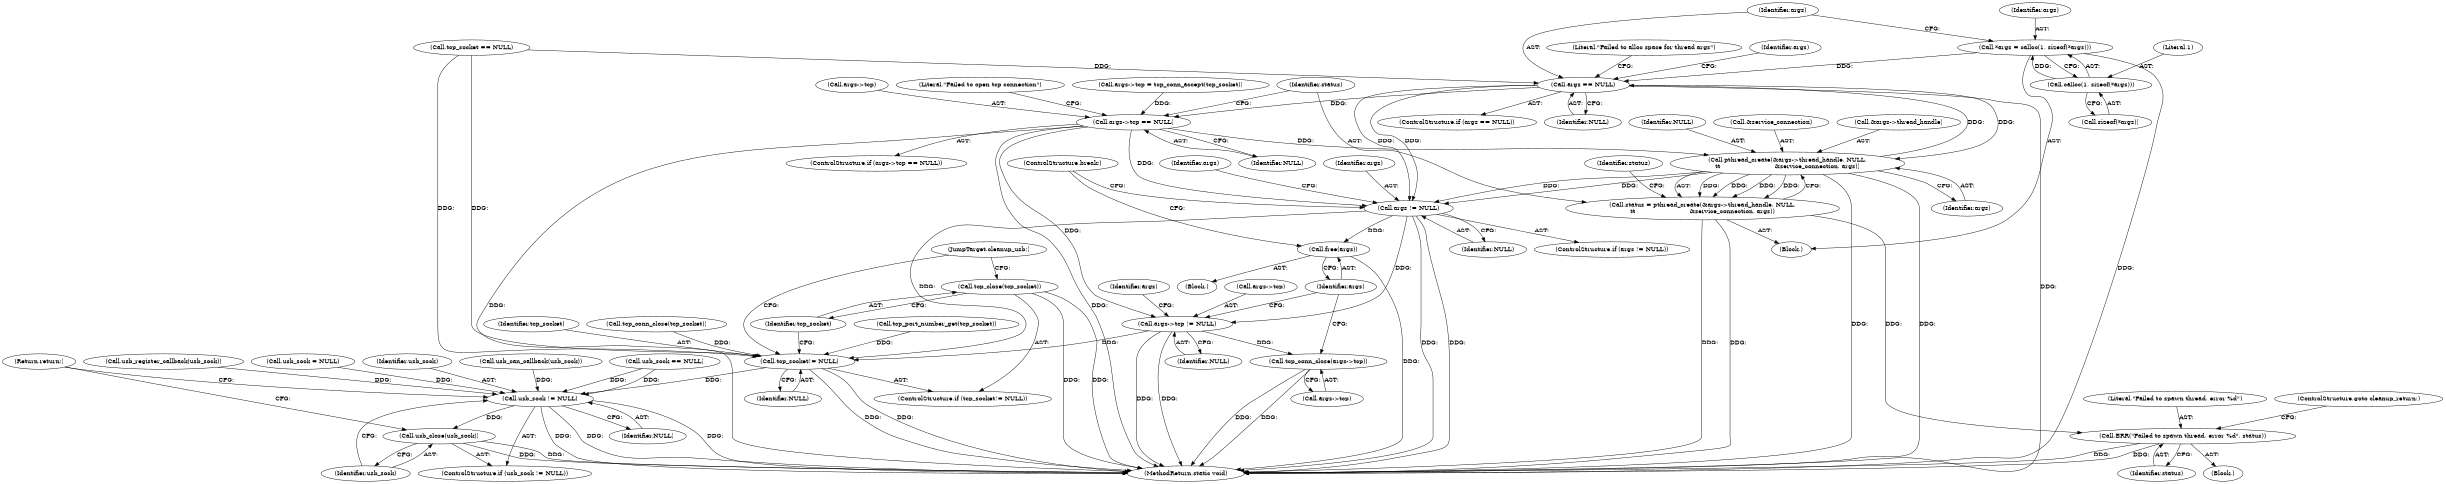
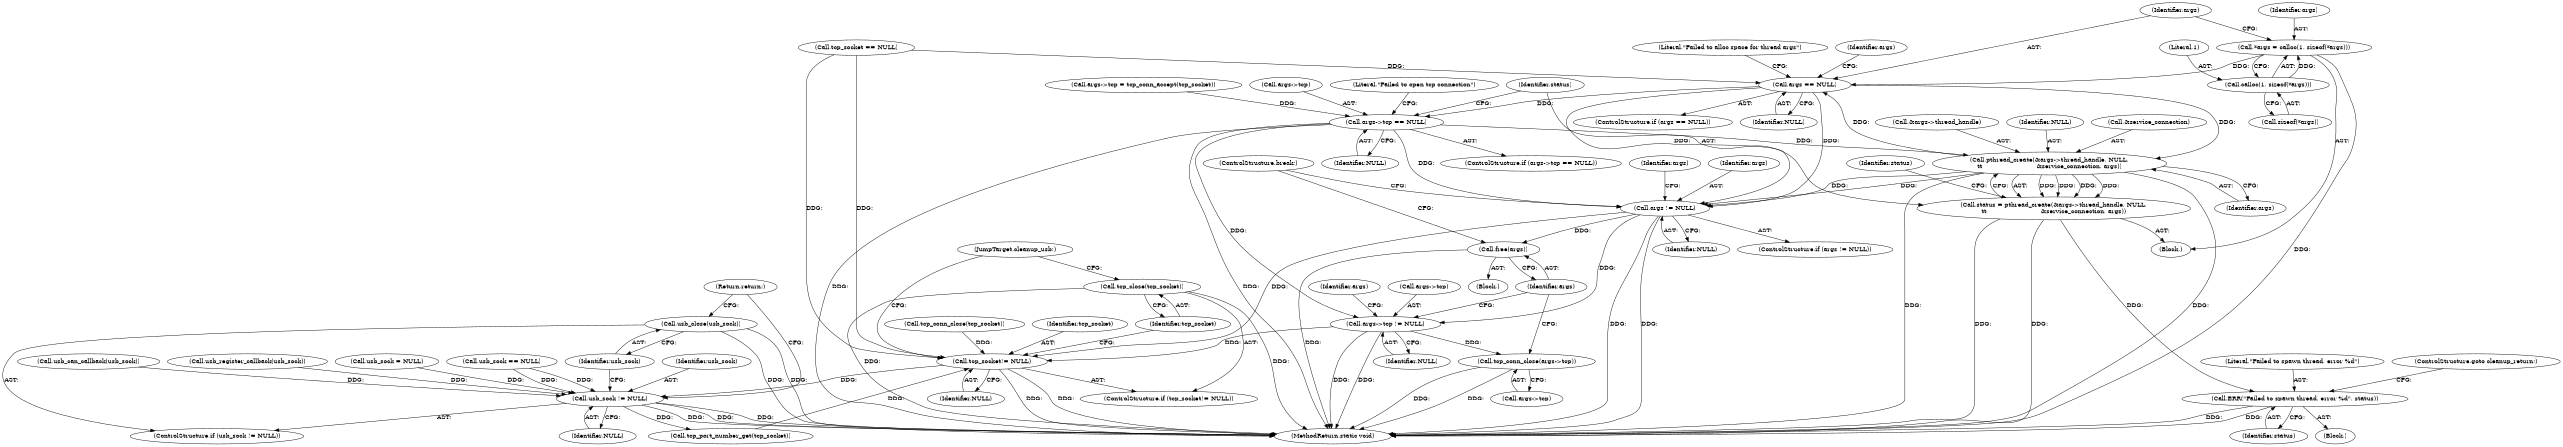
(485, 415) -> (654, 420)
(2023, 468) -> none
